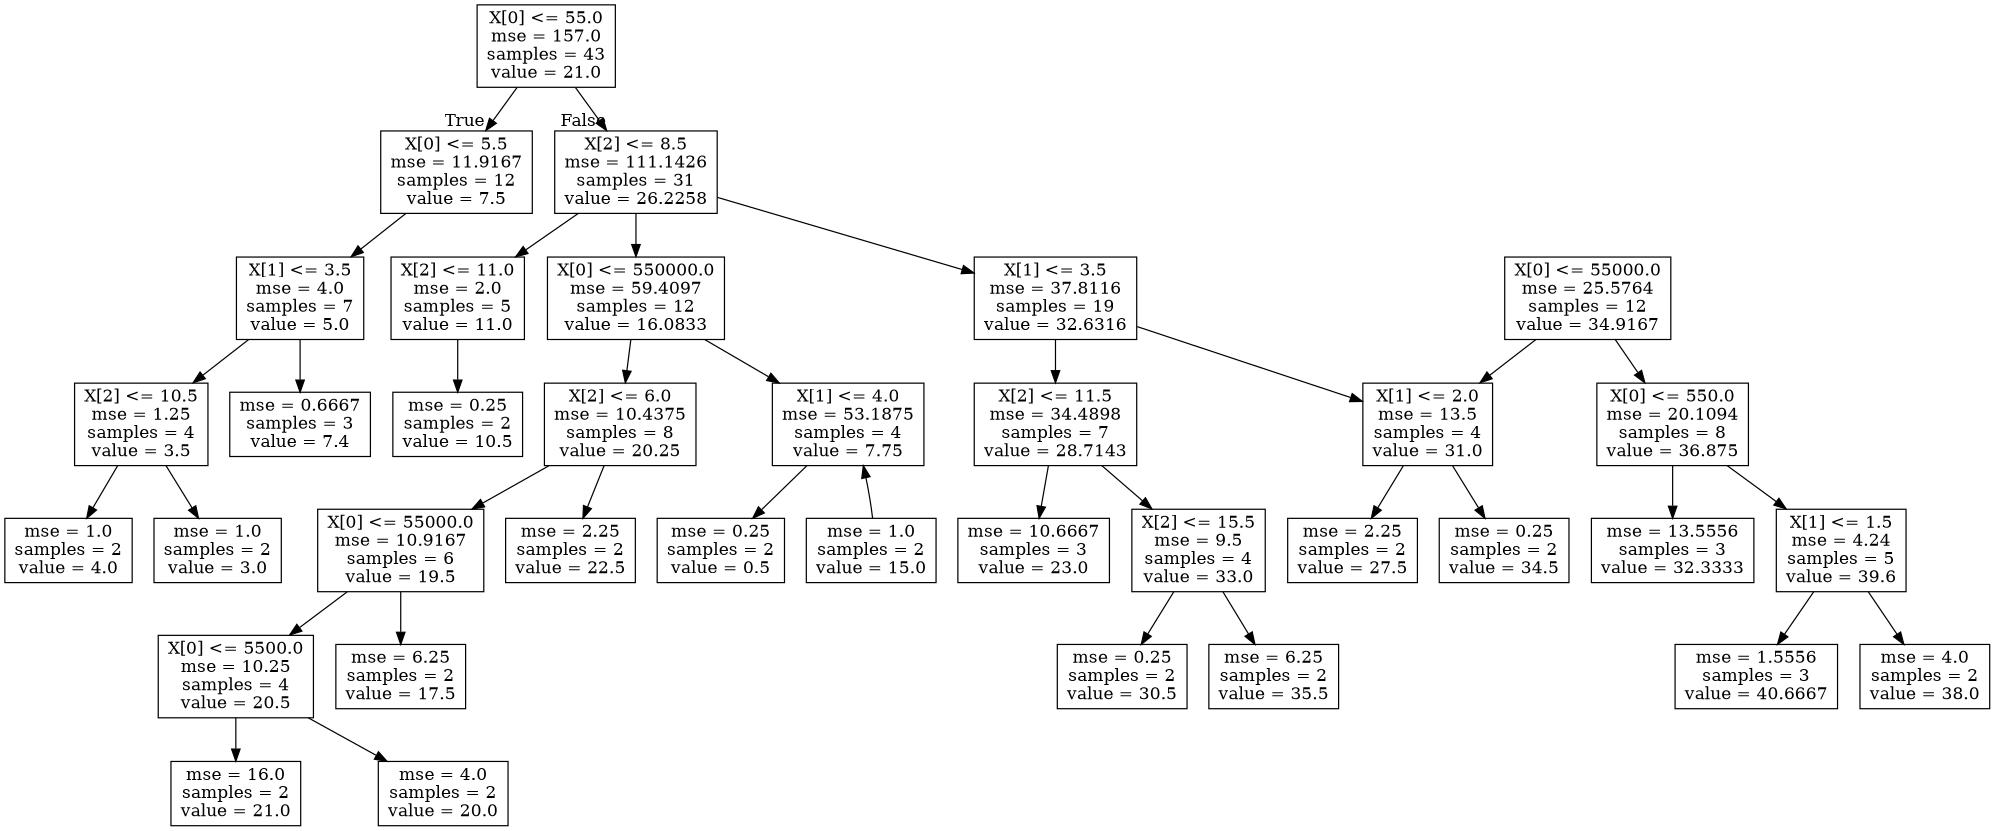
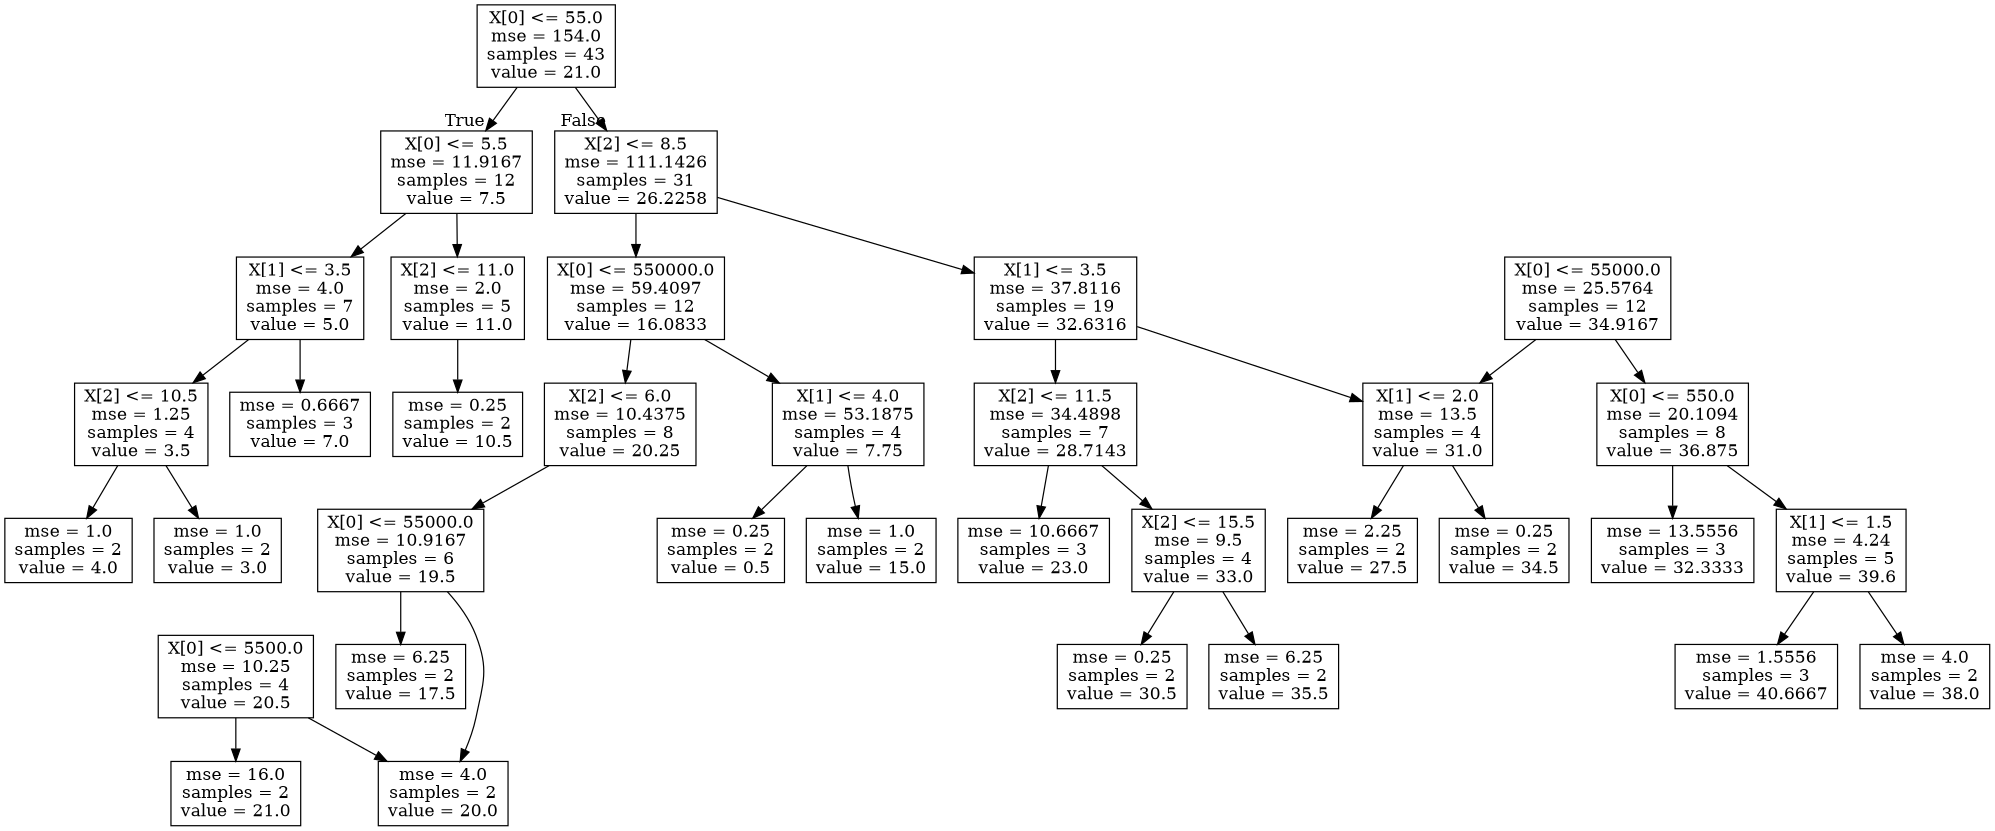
(546, 46) -> (546, 46)
(552, 232) -> (457, 229)
(300, 424) -> (300, 424)
(870, 498) -> (851, 486)
(570, 550) -> none
(323, 610) -> (484, 667)
